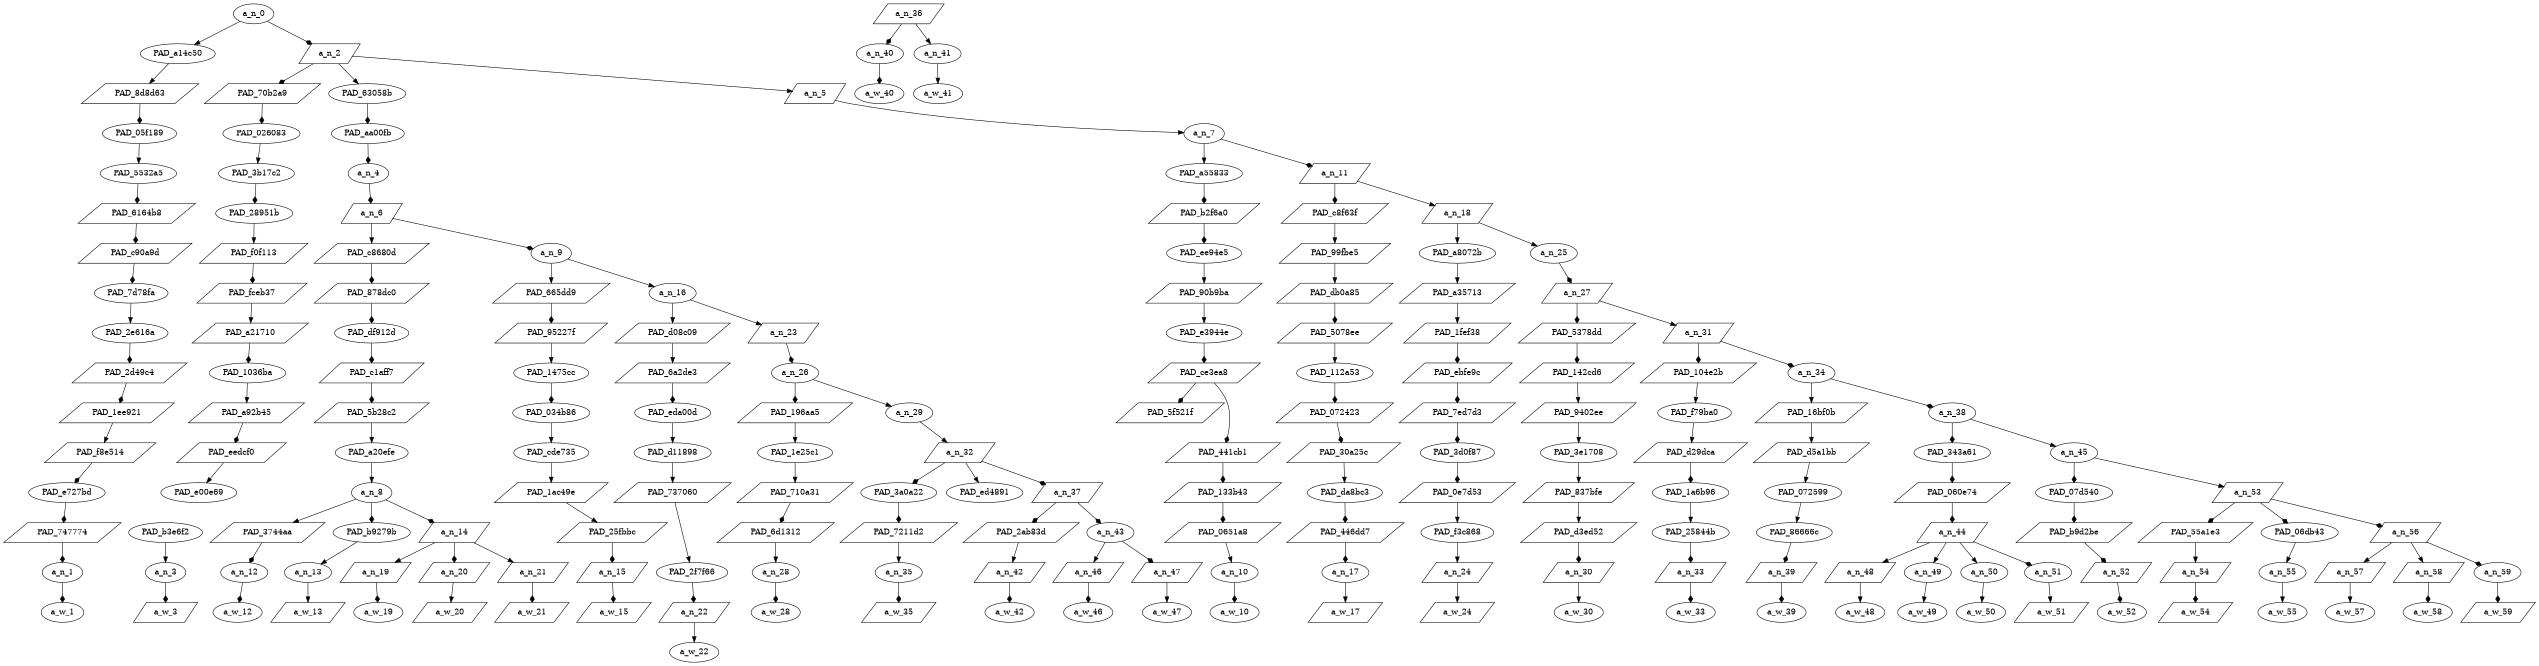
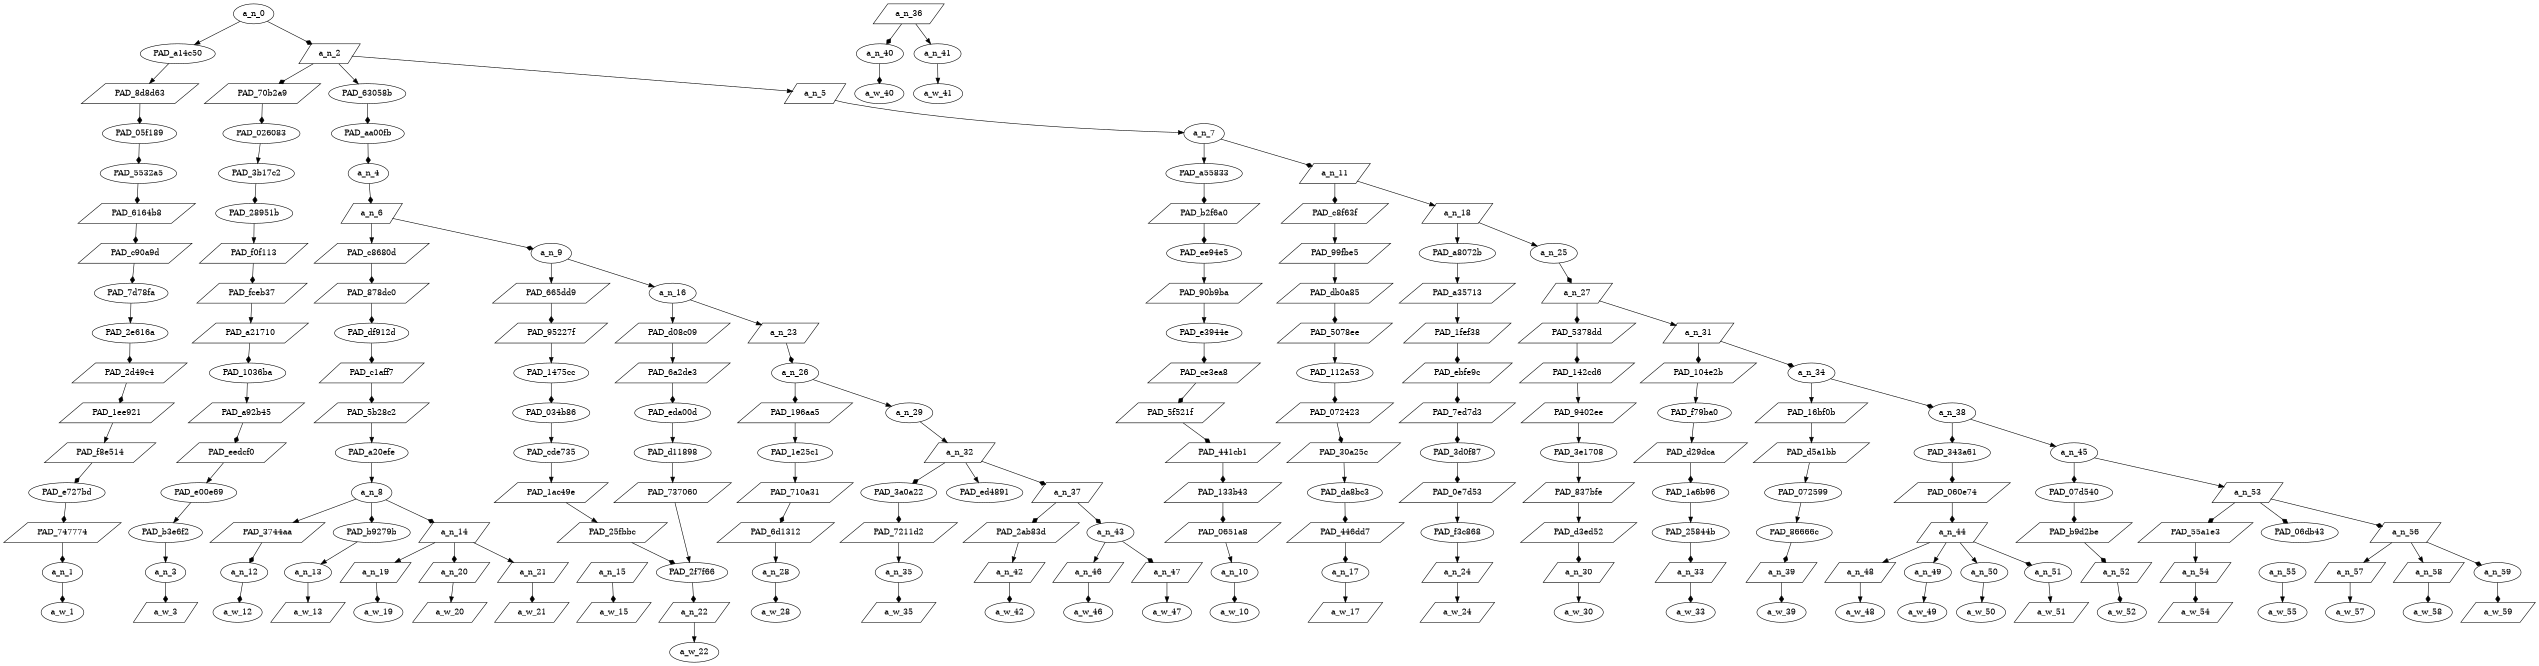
(139, 150) -> (139, 150)
(1229, 408) -> (1194, 431)
none -> (184, 511)
(612, 549) -> (650, 552)
(2292, 550) -> none
